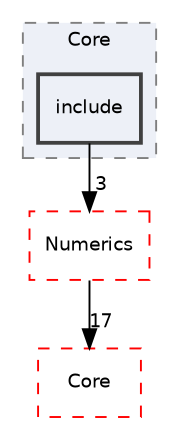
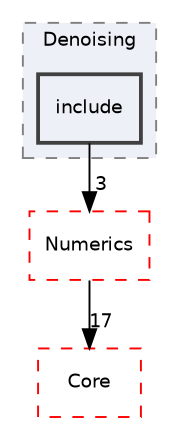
(89, 41) -> (89, 41)
